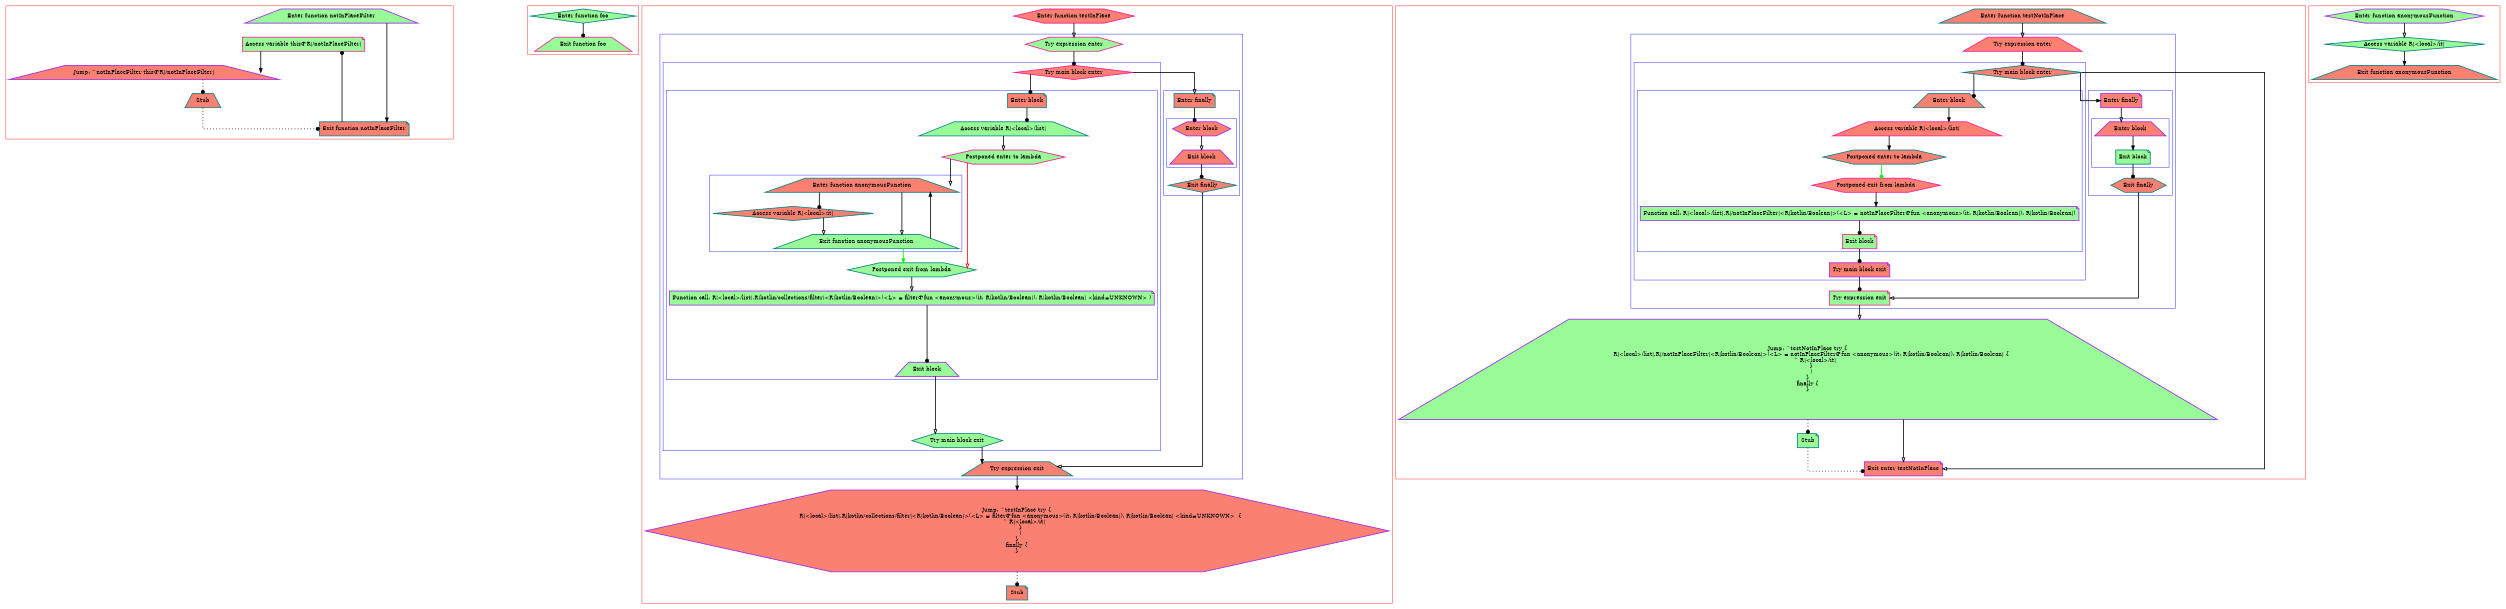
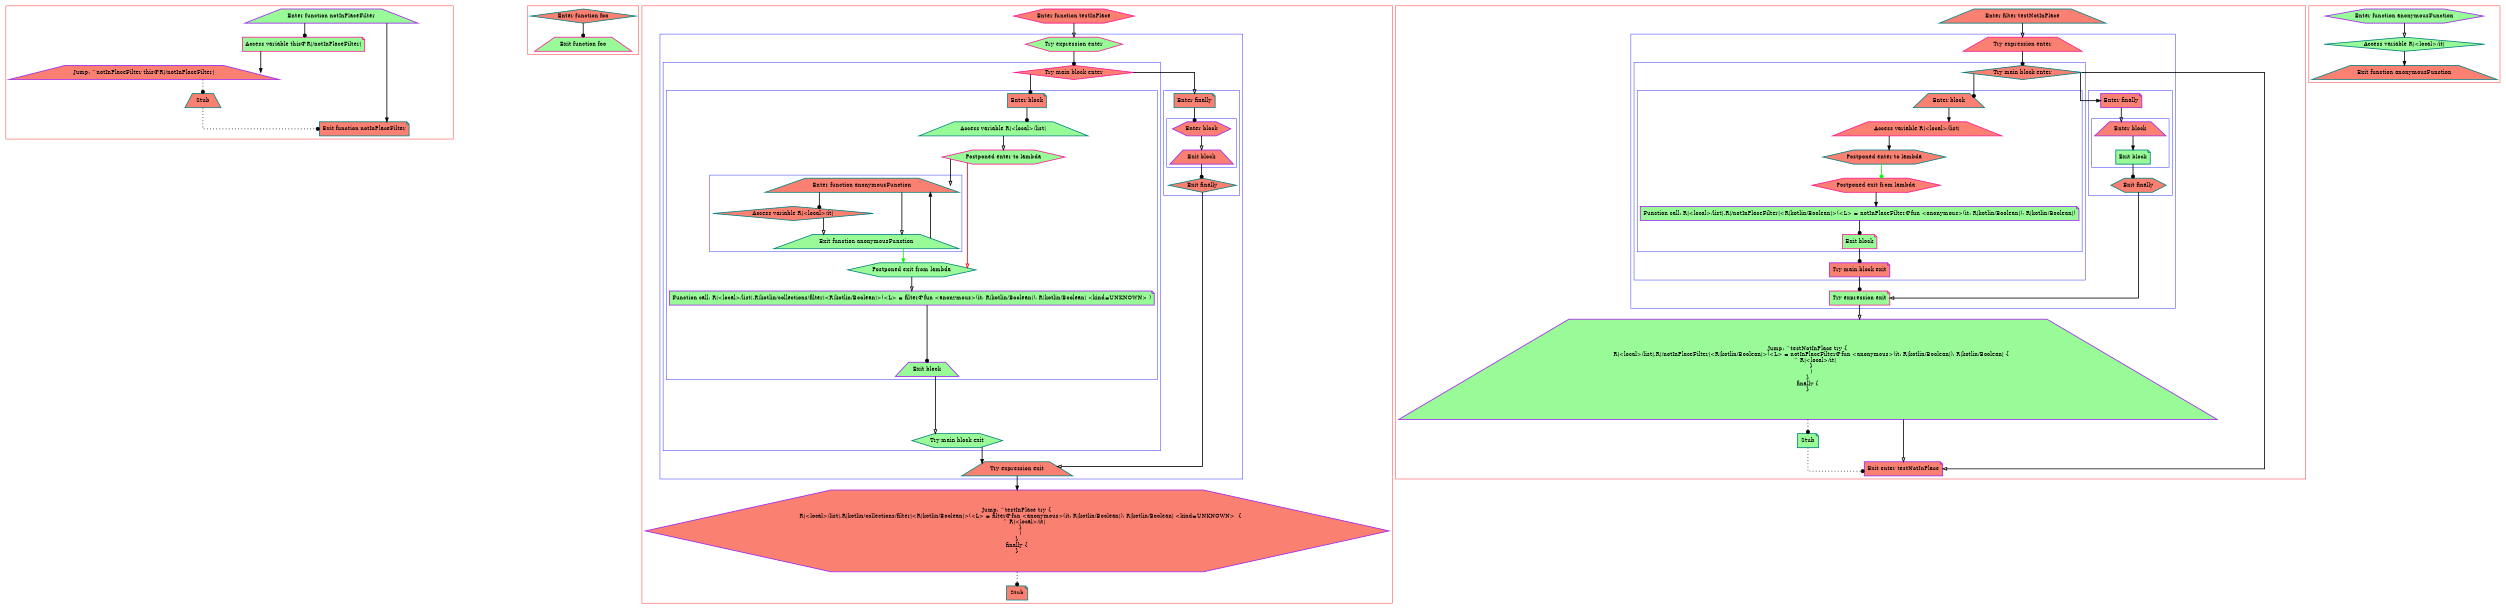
(583, 16) -> (583, 16)
(2023, 16) -> (2023, 16)
(342, 88) -> (305, 29)
